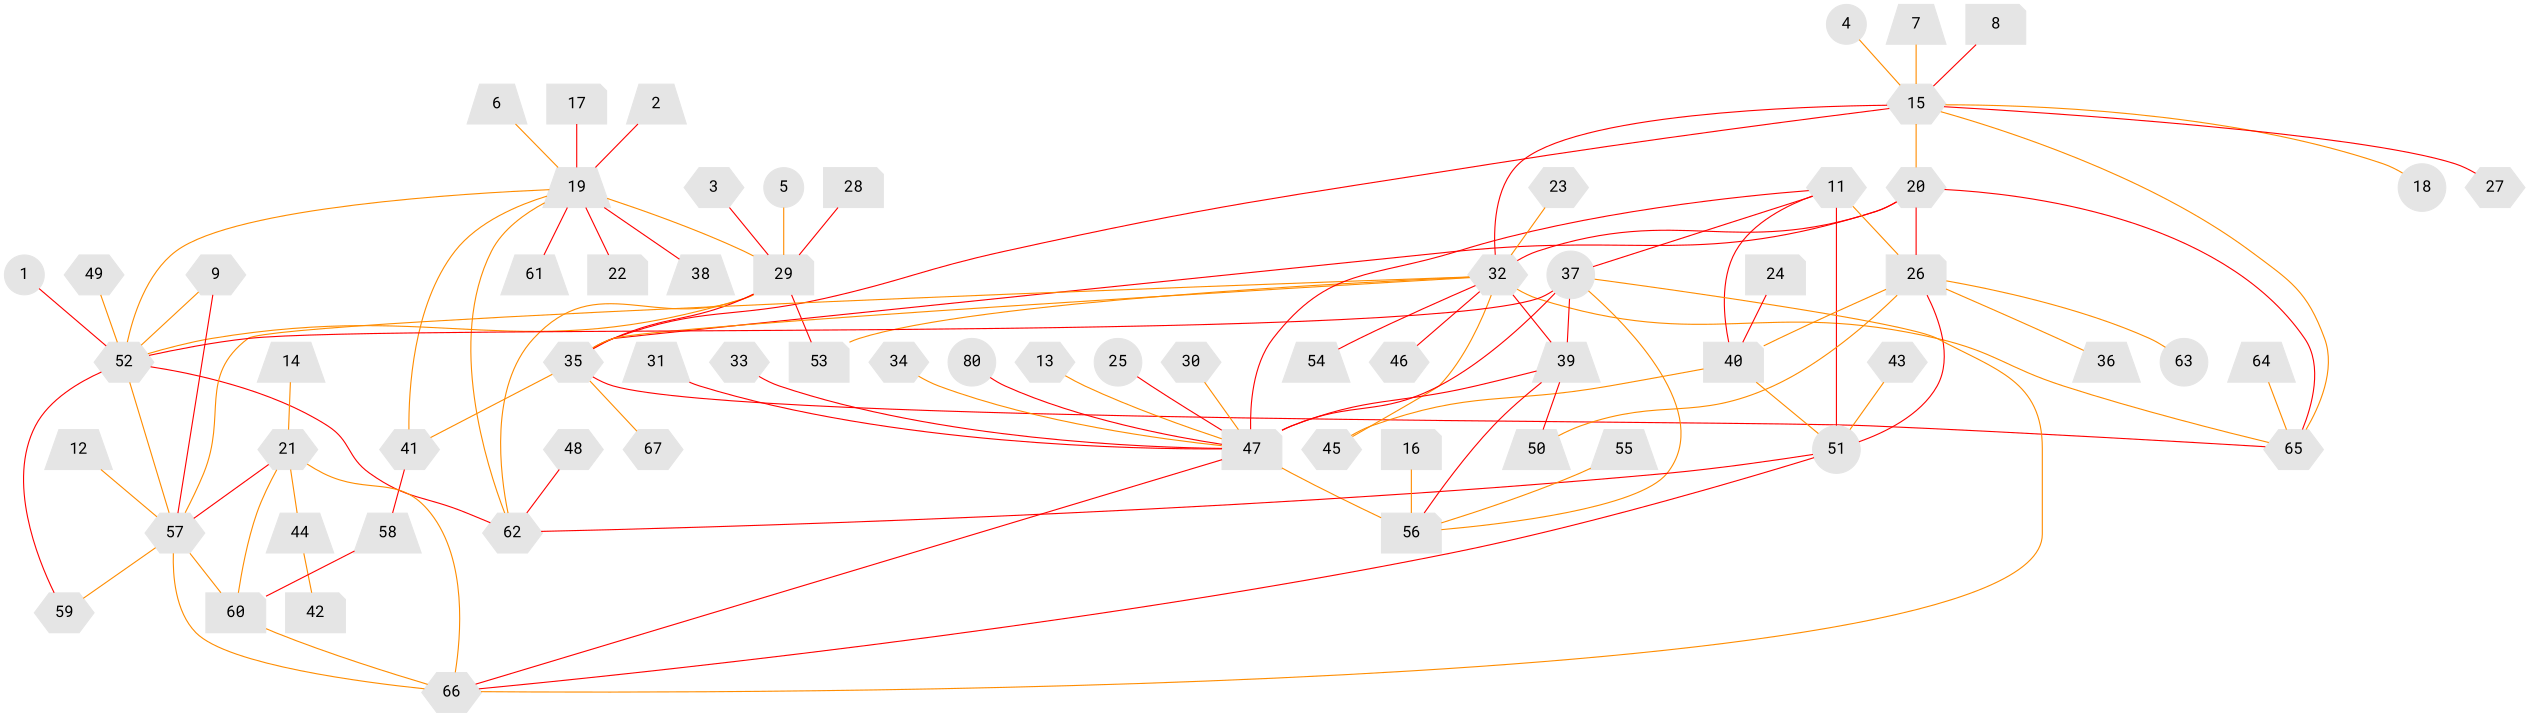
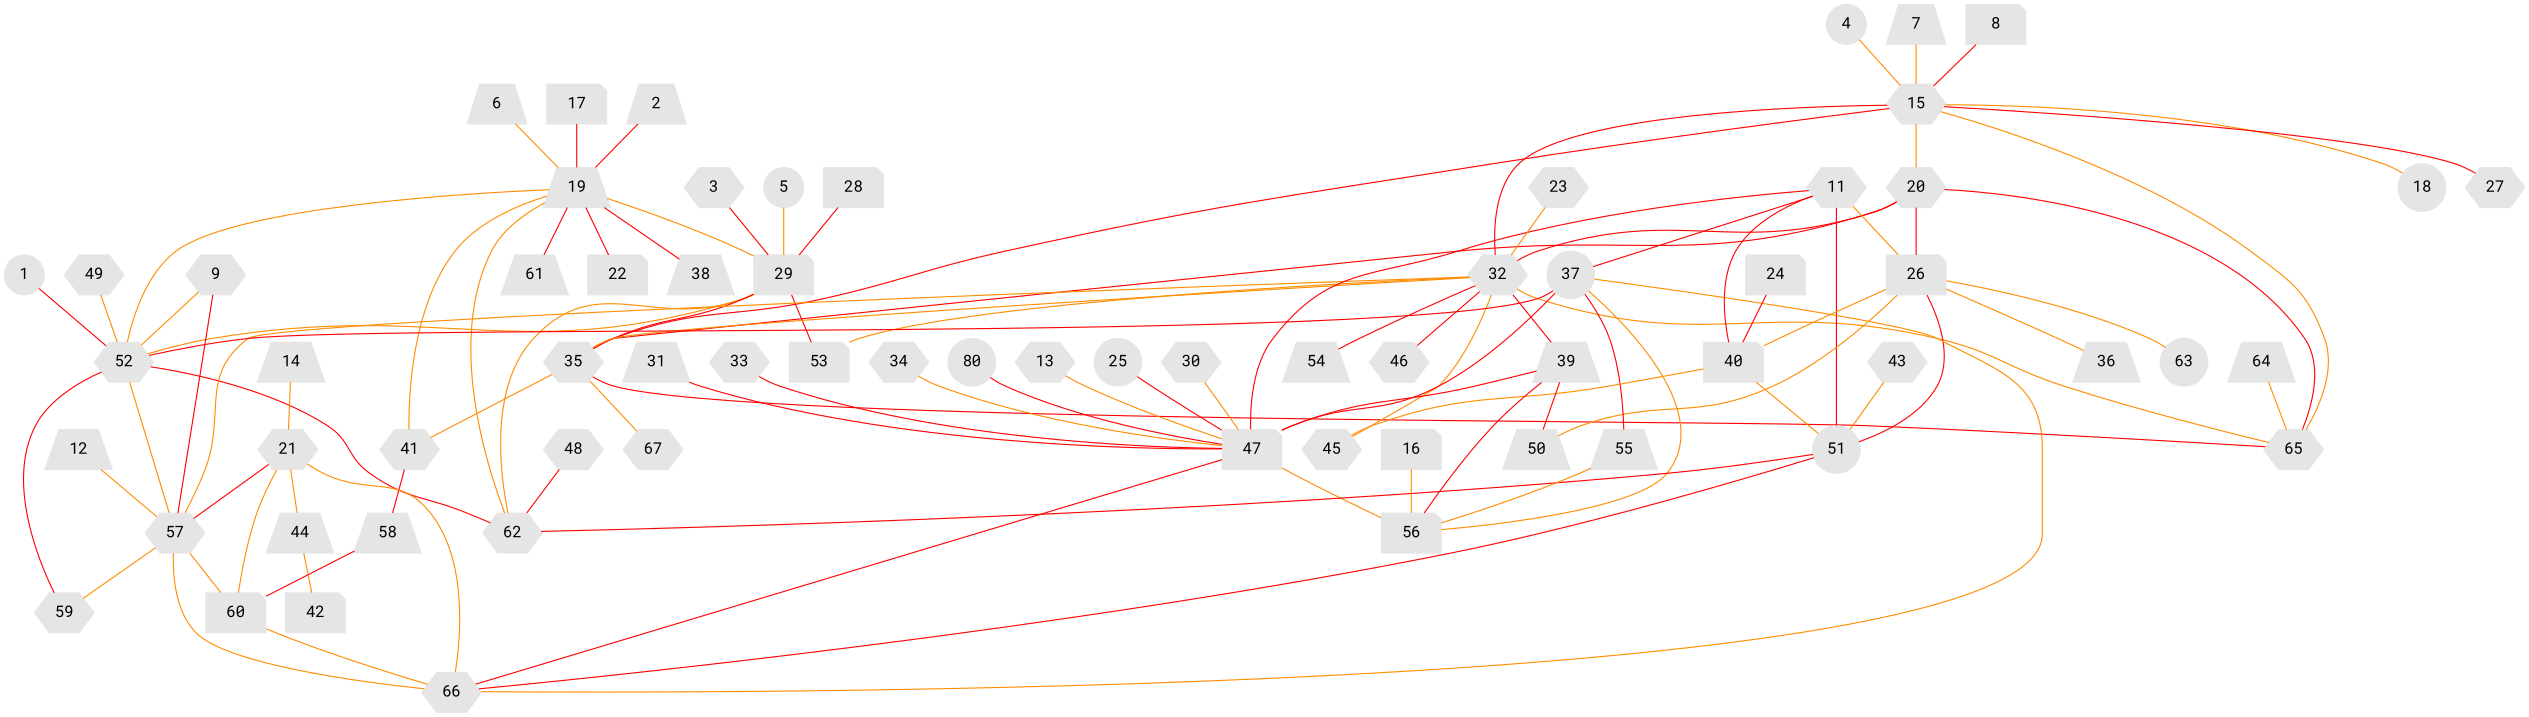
(1568, 321) -> (1615, 358)
